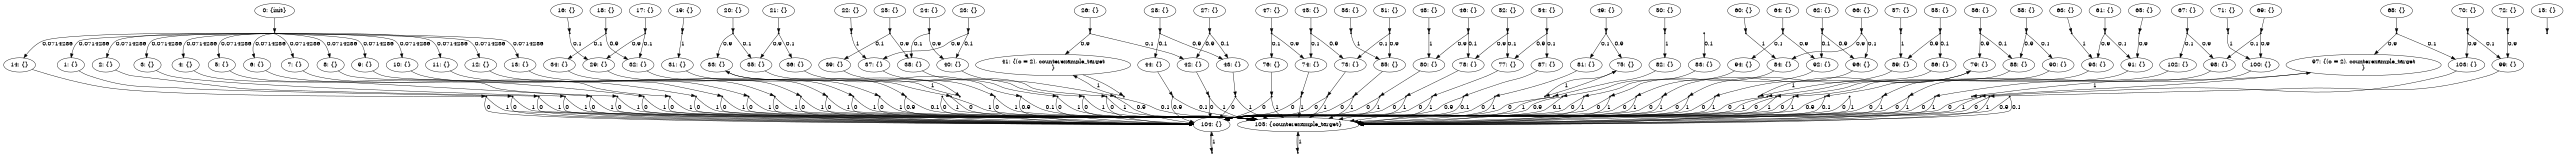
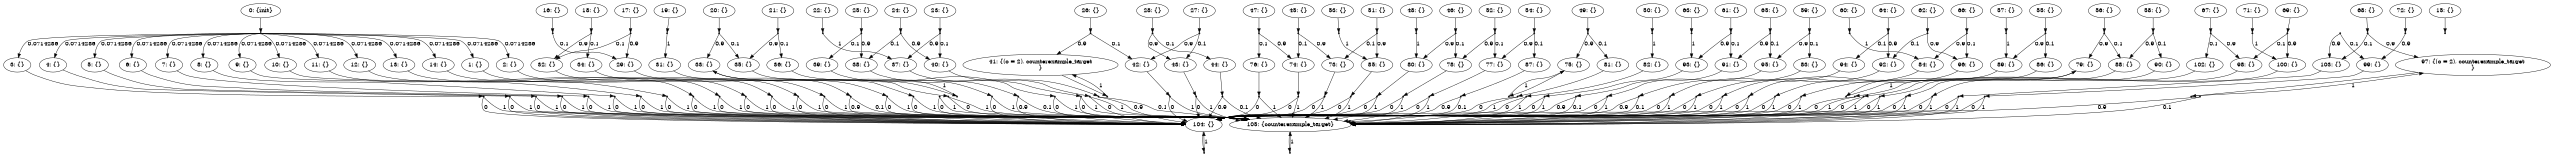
none -> (1810, 11)
(2468, 11) -> none
none -> (1770, 65)
